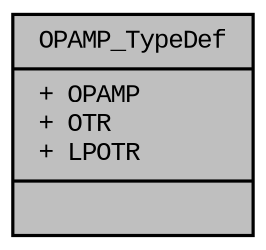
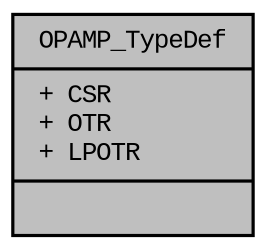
(90, 95) -> (75, 95)
